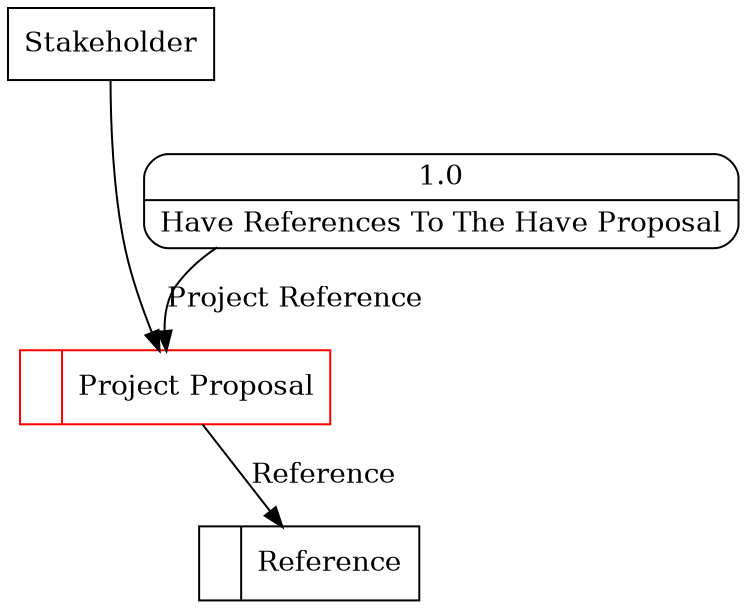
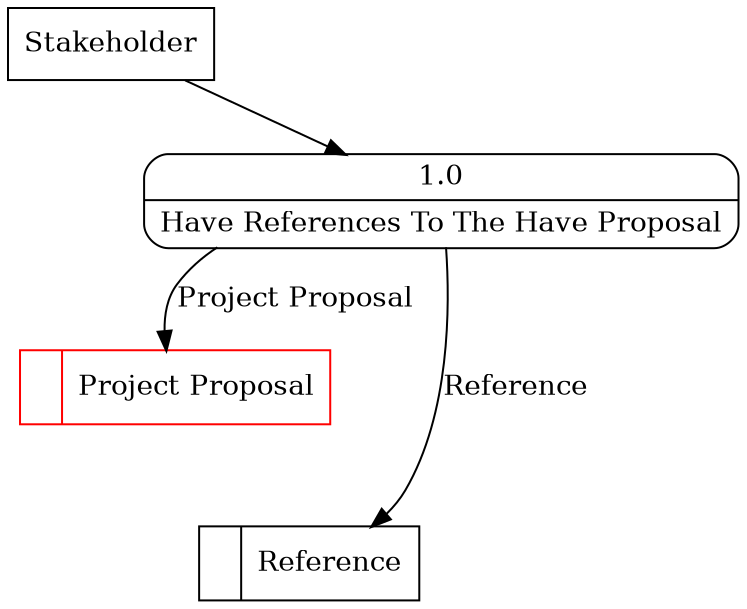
(118, 209) -> (256, 113)
(295, 299) -> (295, 299)
(236, 467) -> (440, 387)
